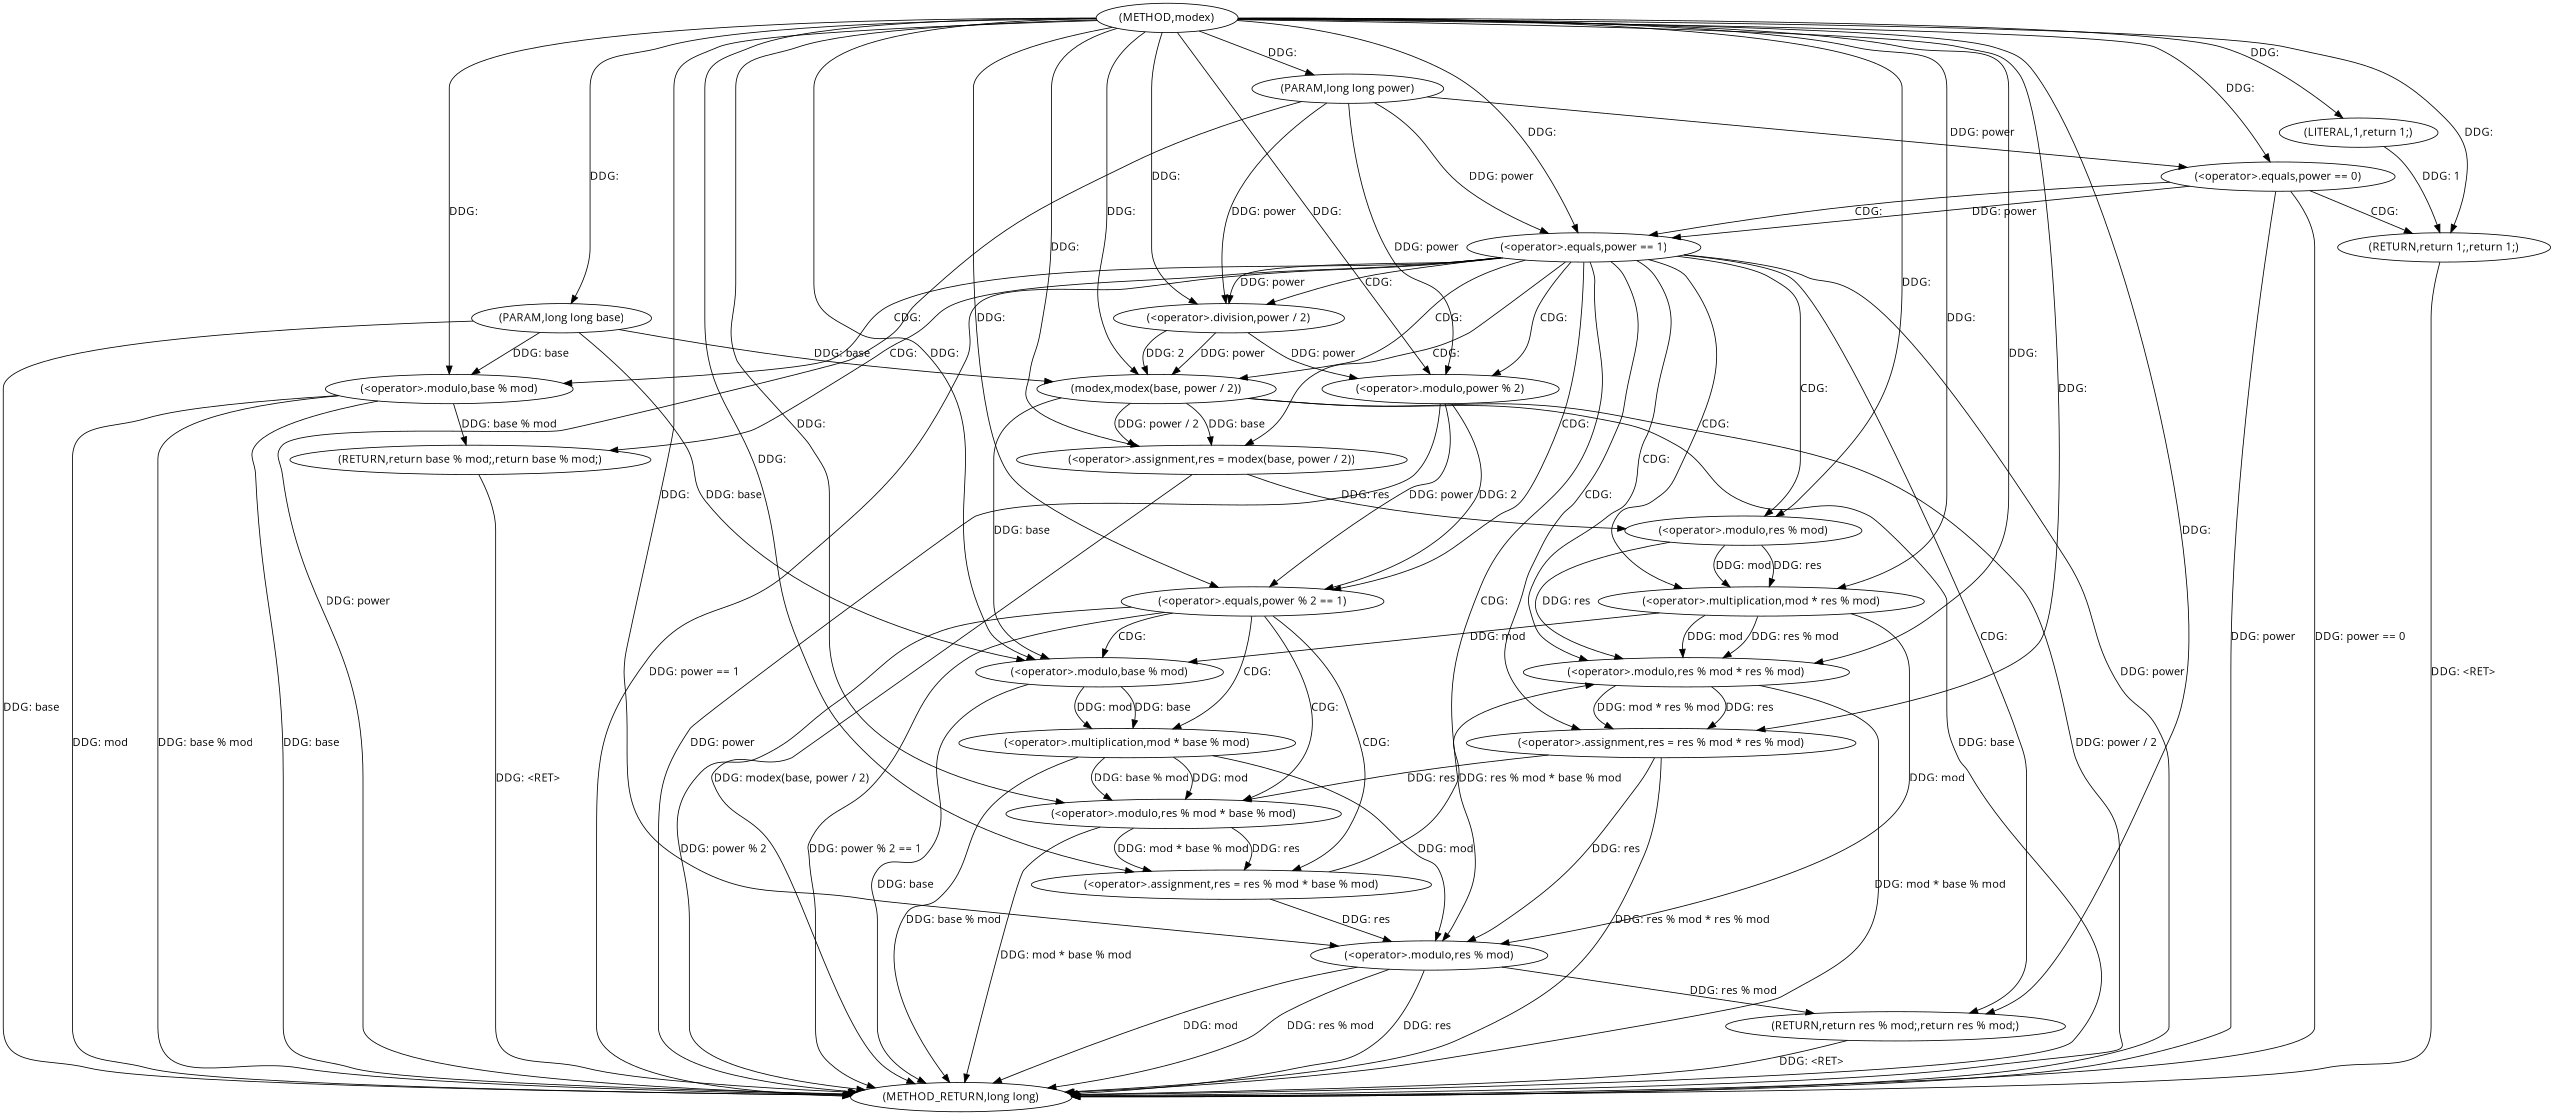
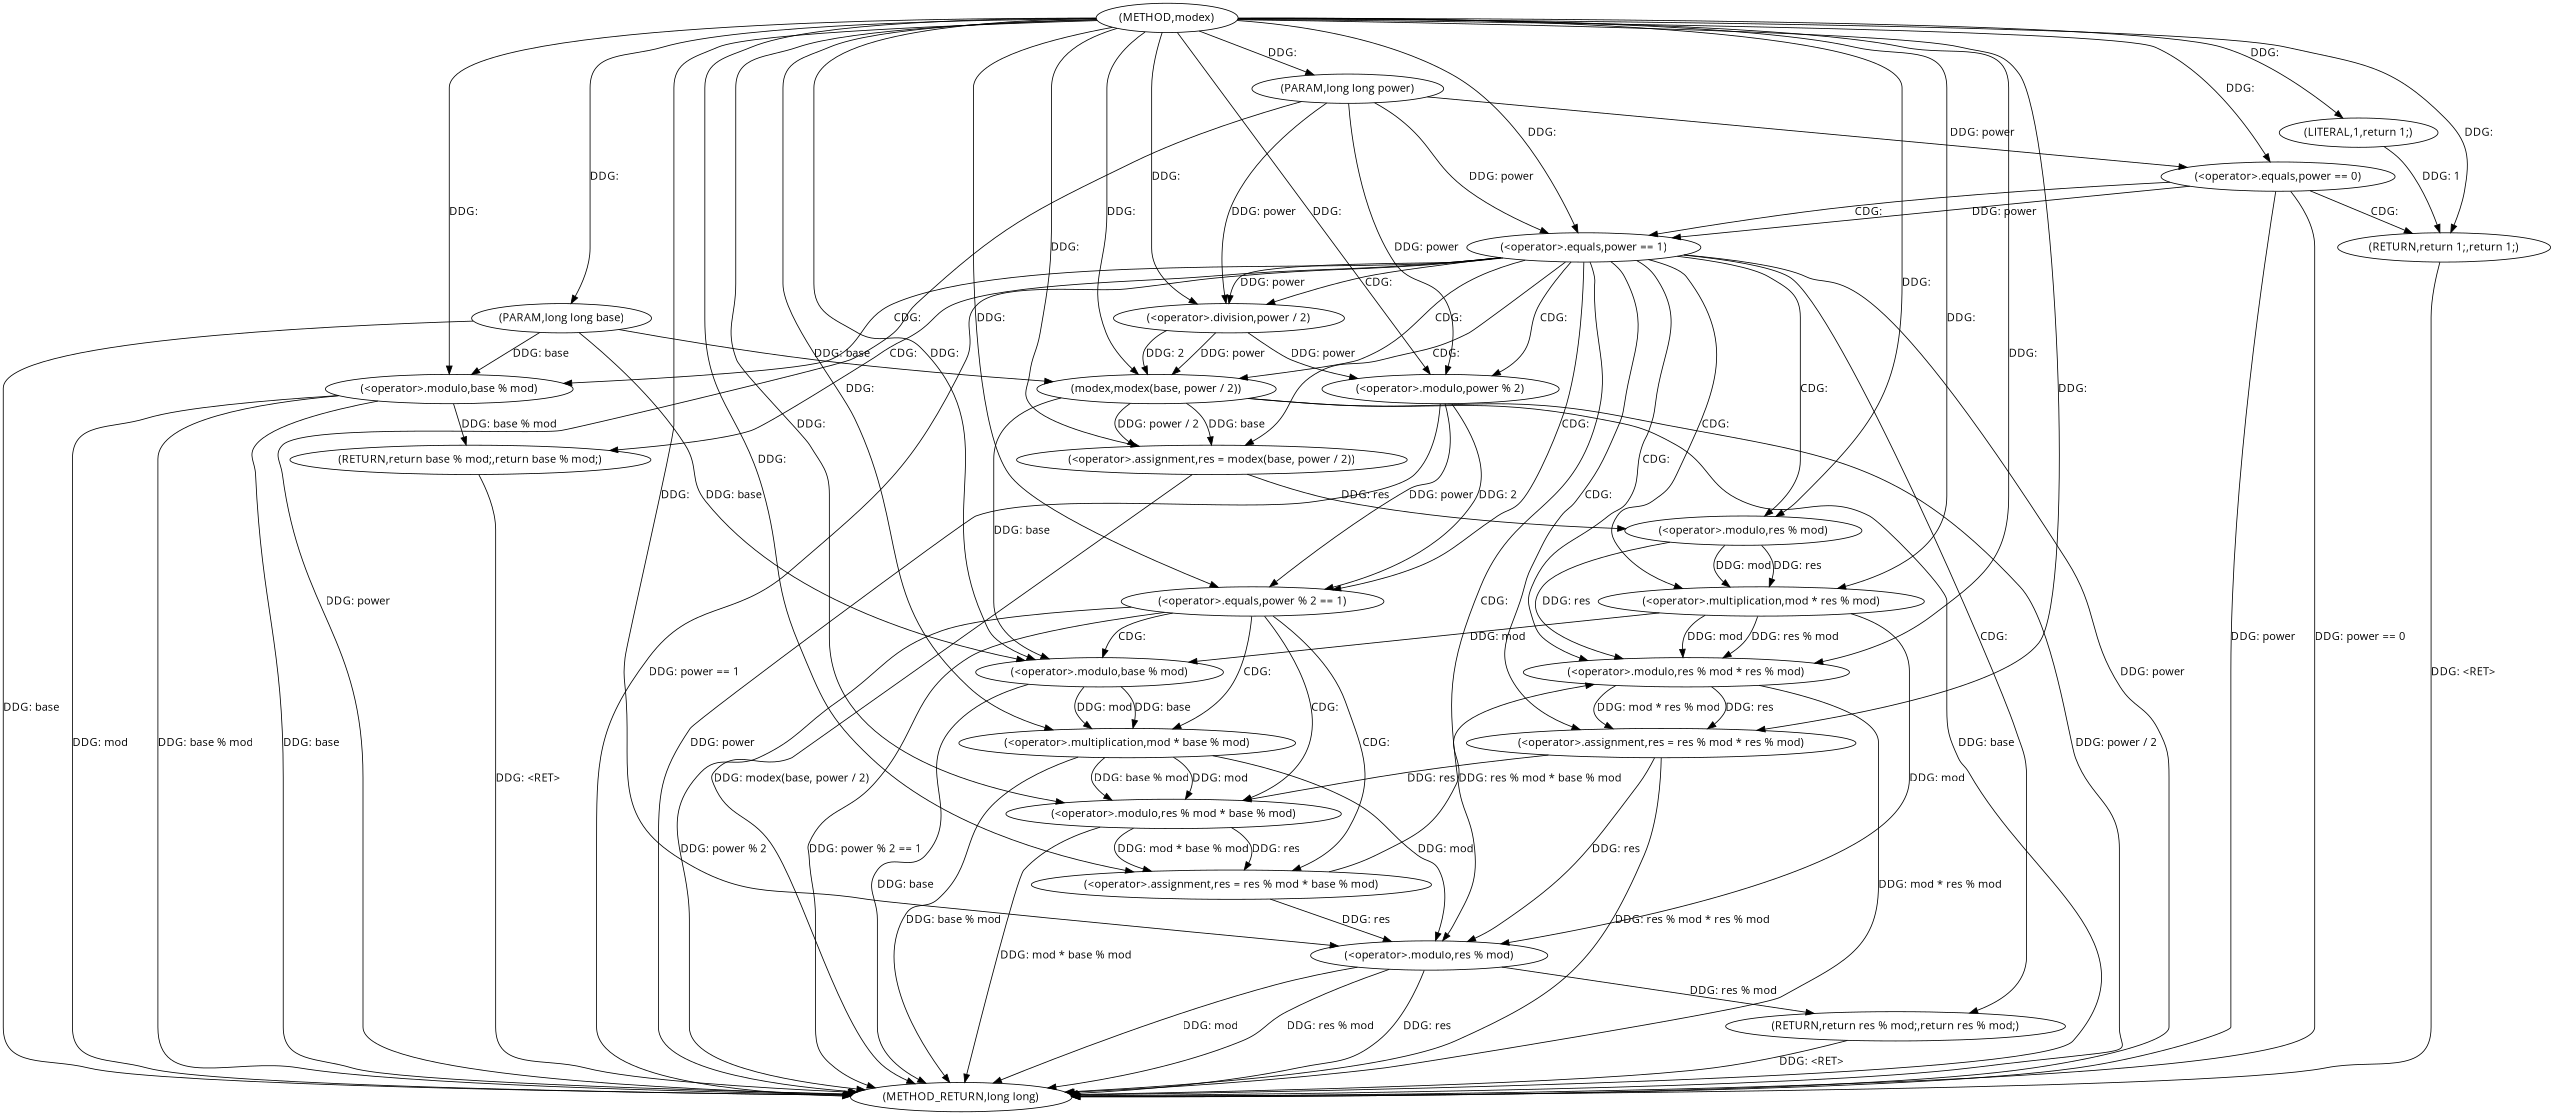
(2085, 170) -> (783, 286)
(1940, 885) -> (1940, 885)
